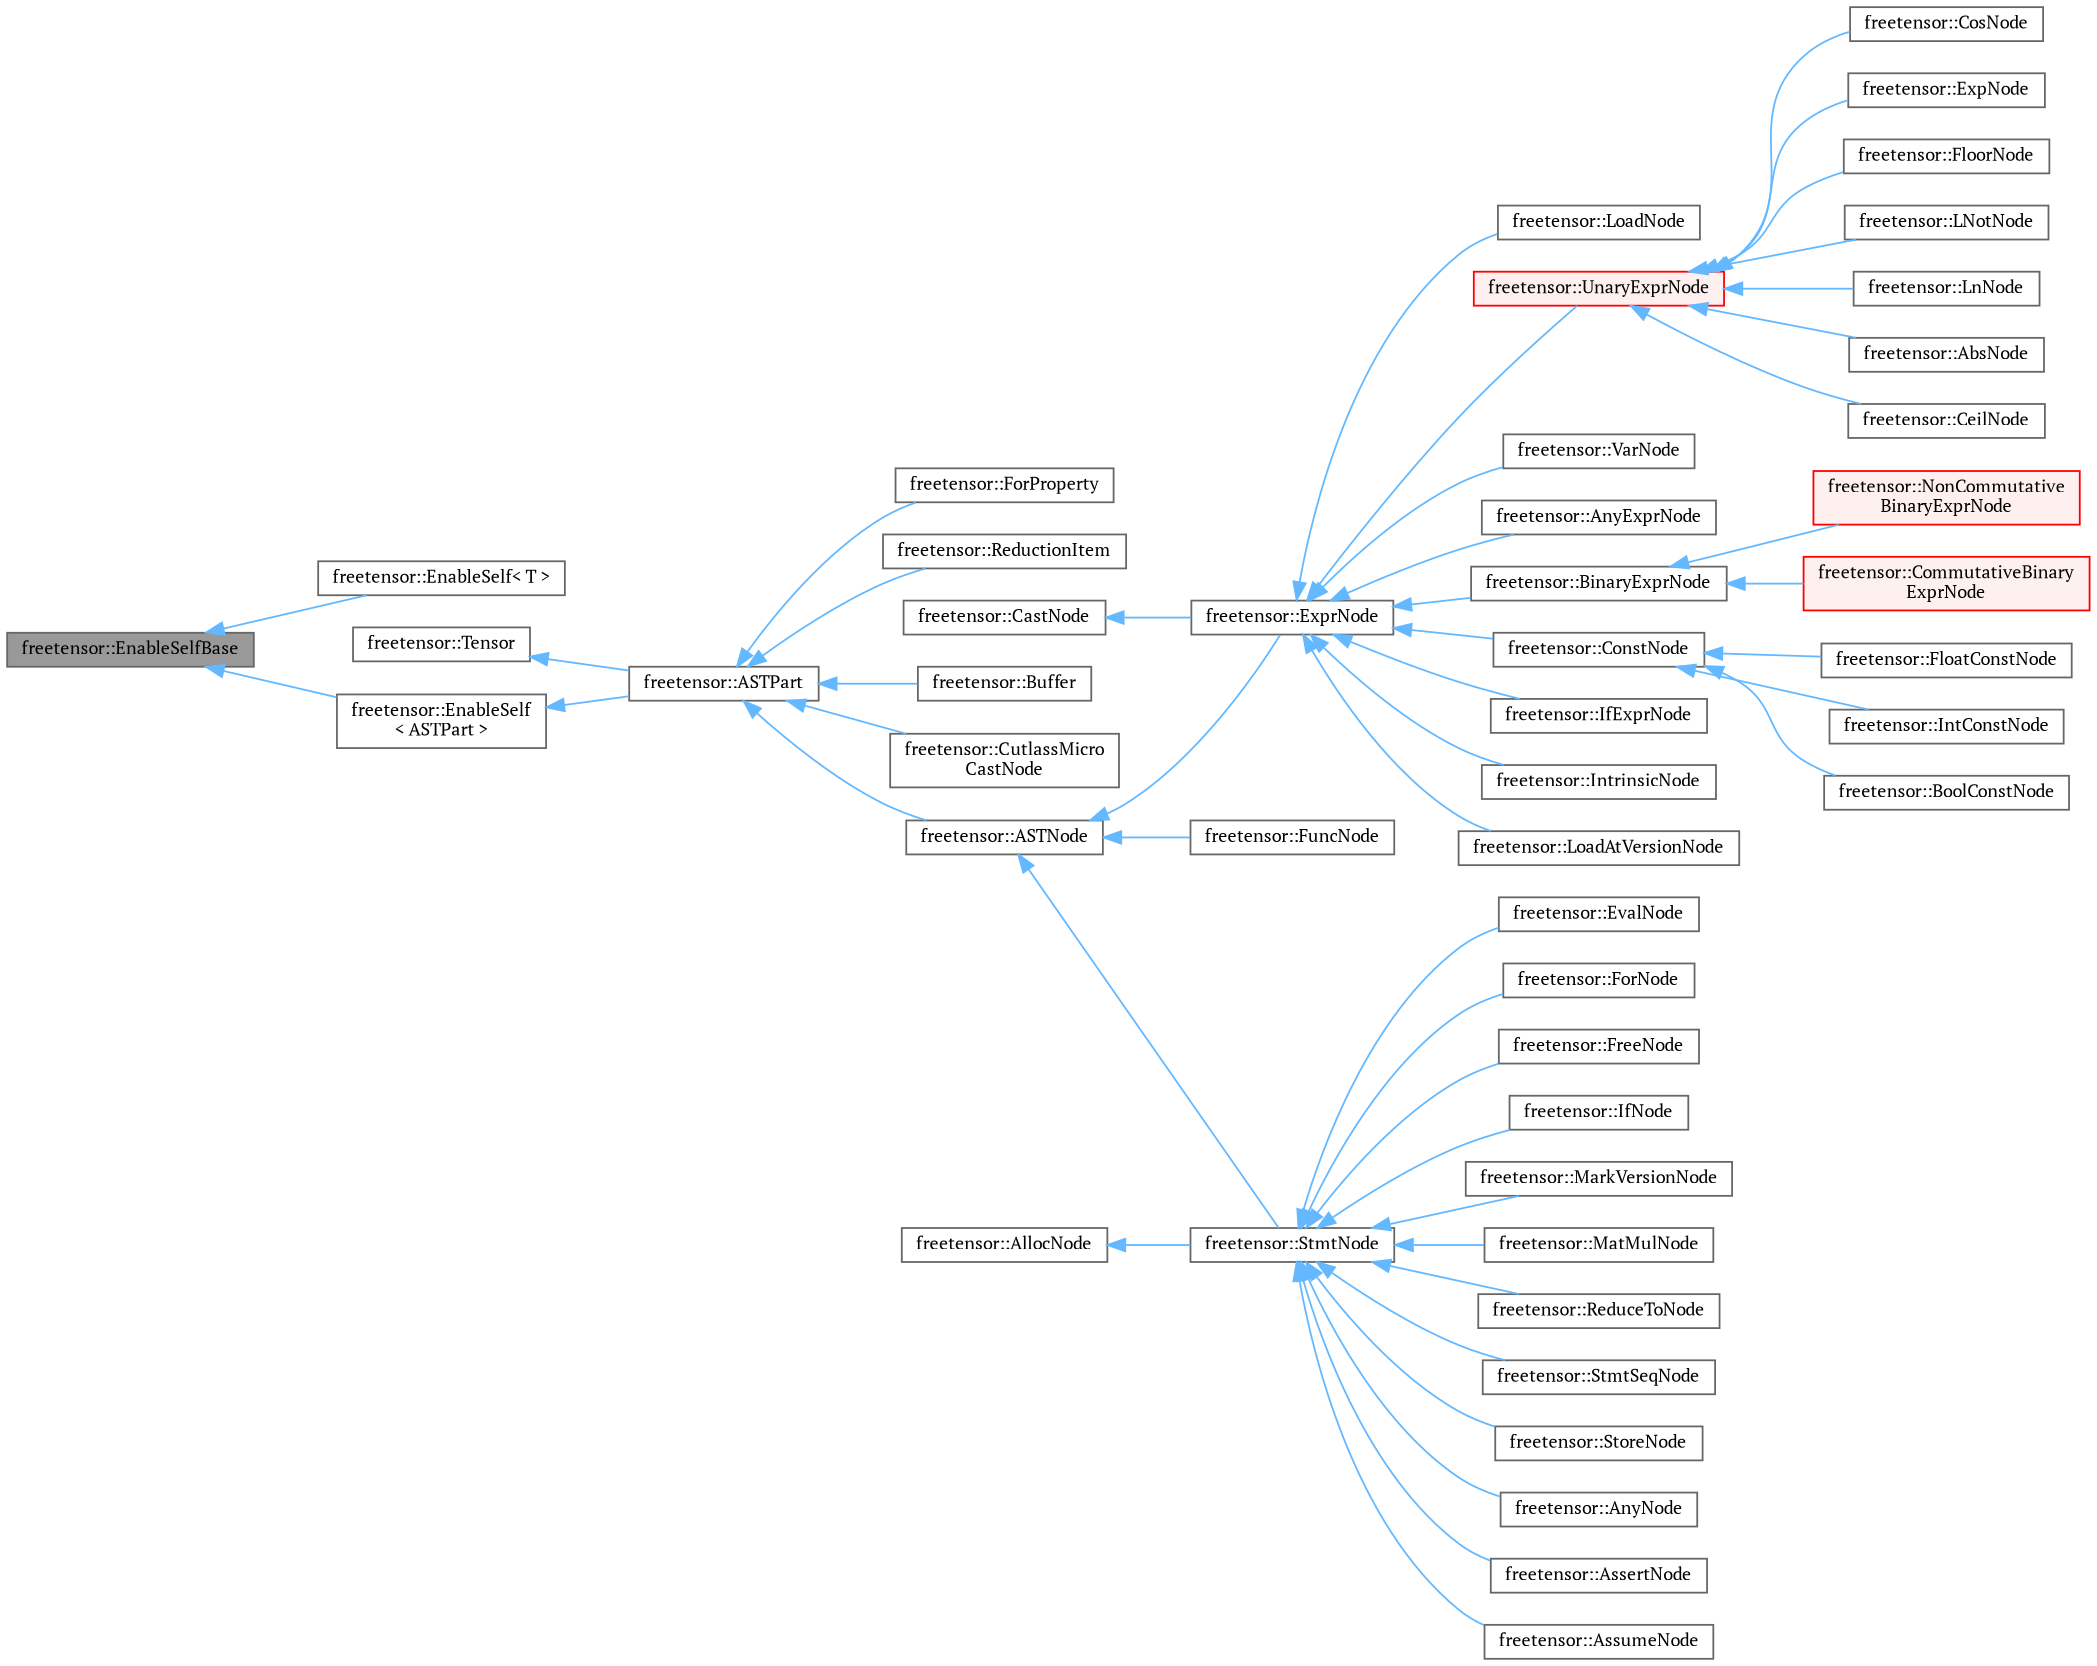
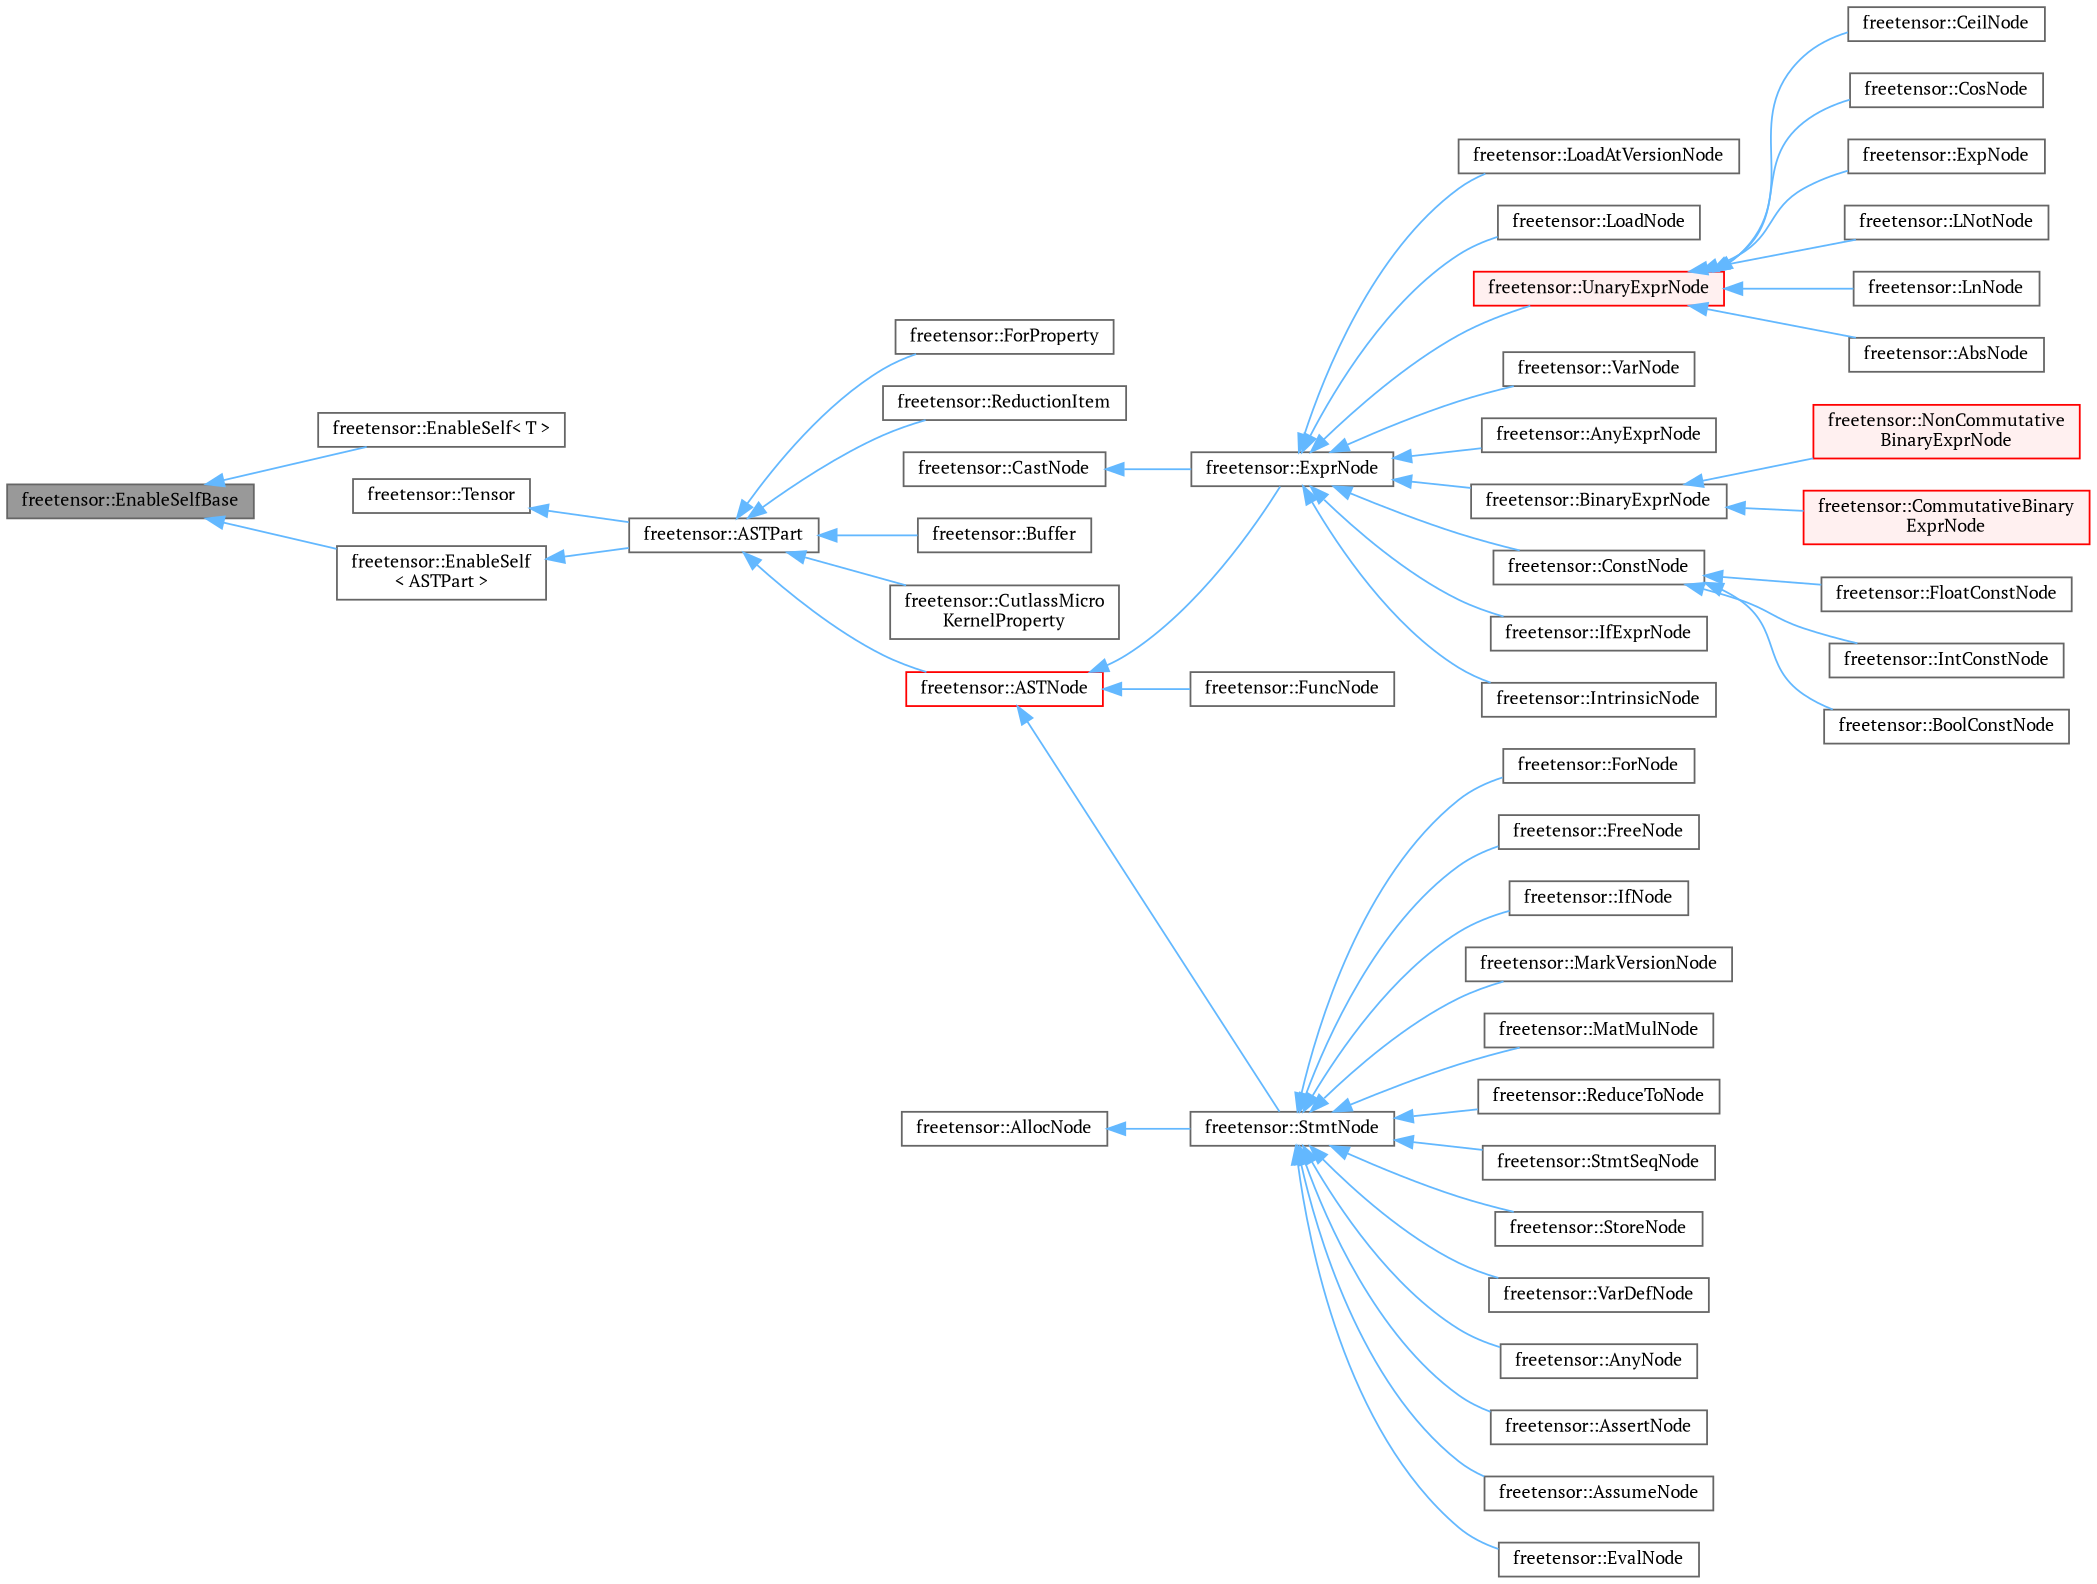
(1947, 156) -> none
(1005, 761) -> (1005, 612)
(1005, 837) -> (1005, 689)
none -> (1599, 1295)
